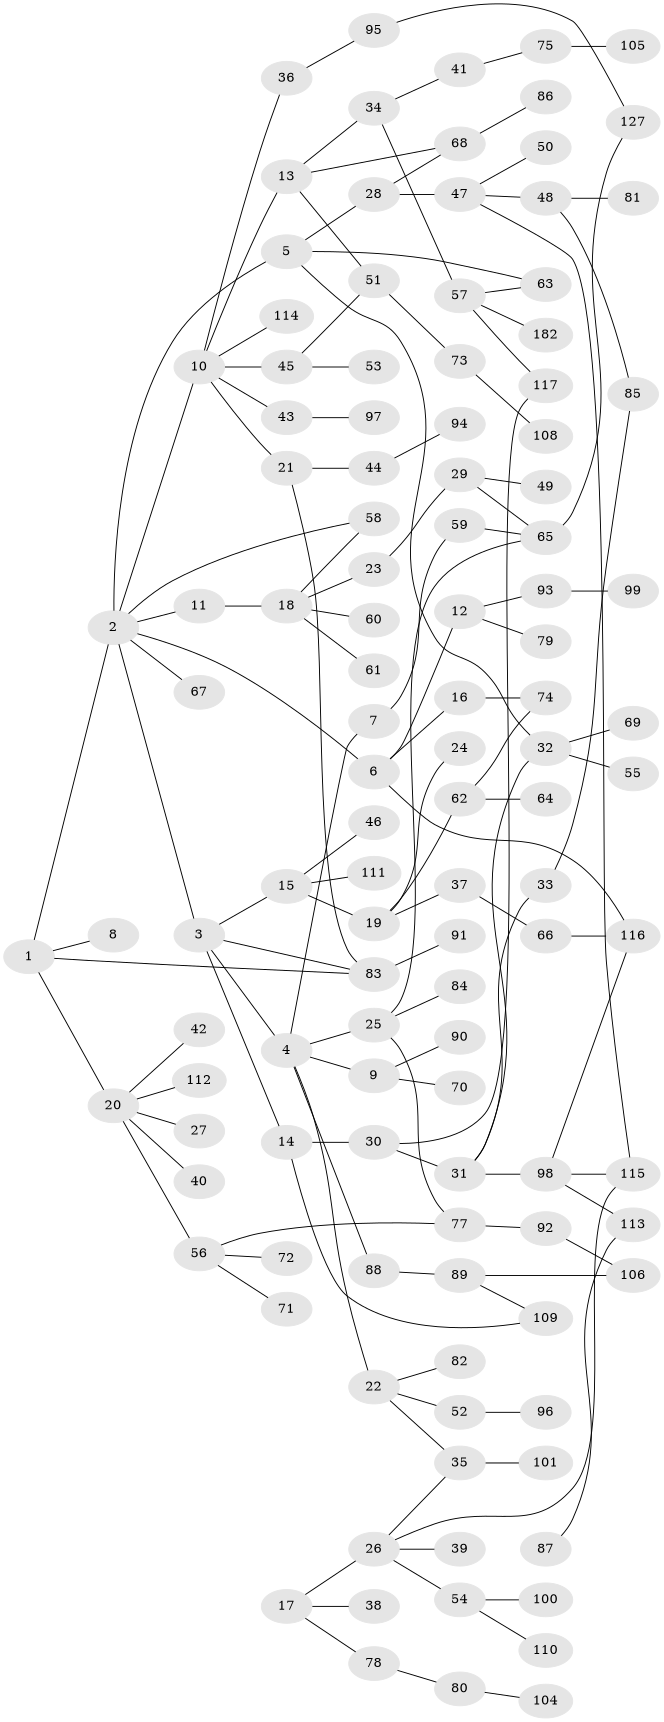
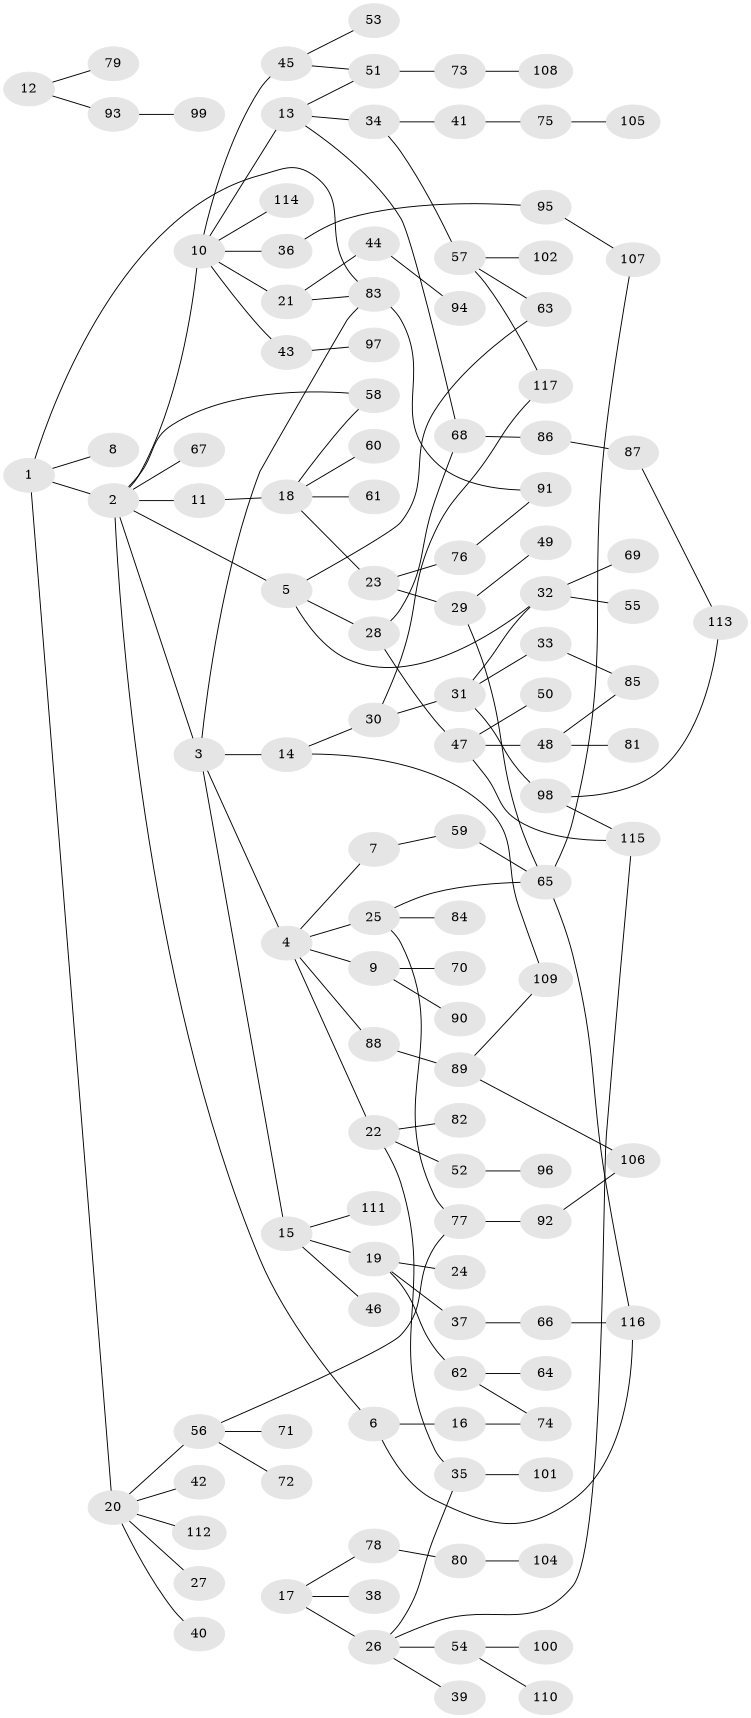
(633, 122) -> (633, 260)
(546, 335) -> (546, 258)
none -> (590, 445)
none -> (460, 558)
(424, 695) -> none
(589, 1055) -> (595, 1101)
